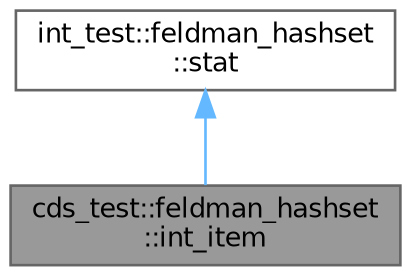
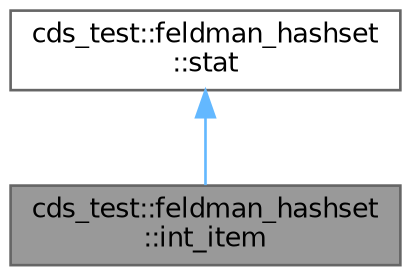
(205, 50) -> (205, 50)
